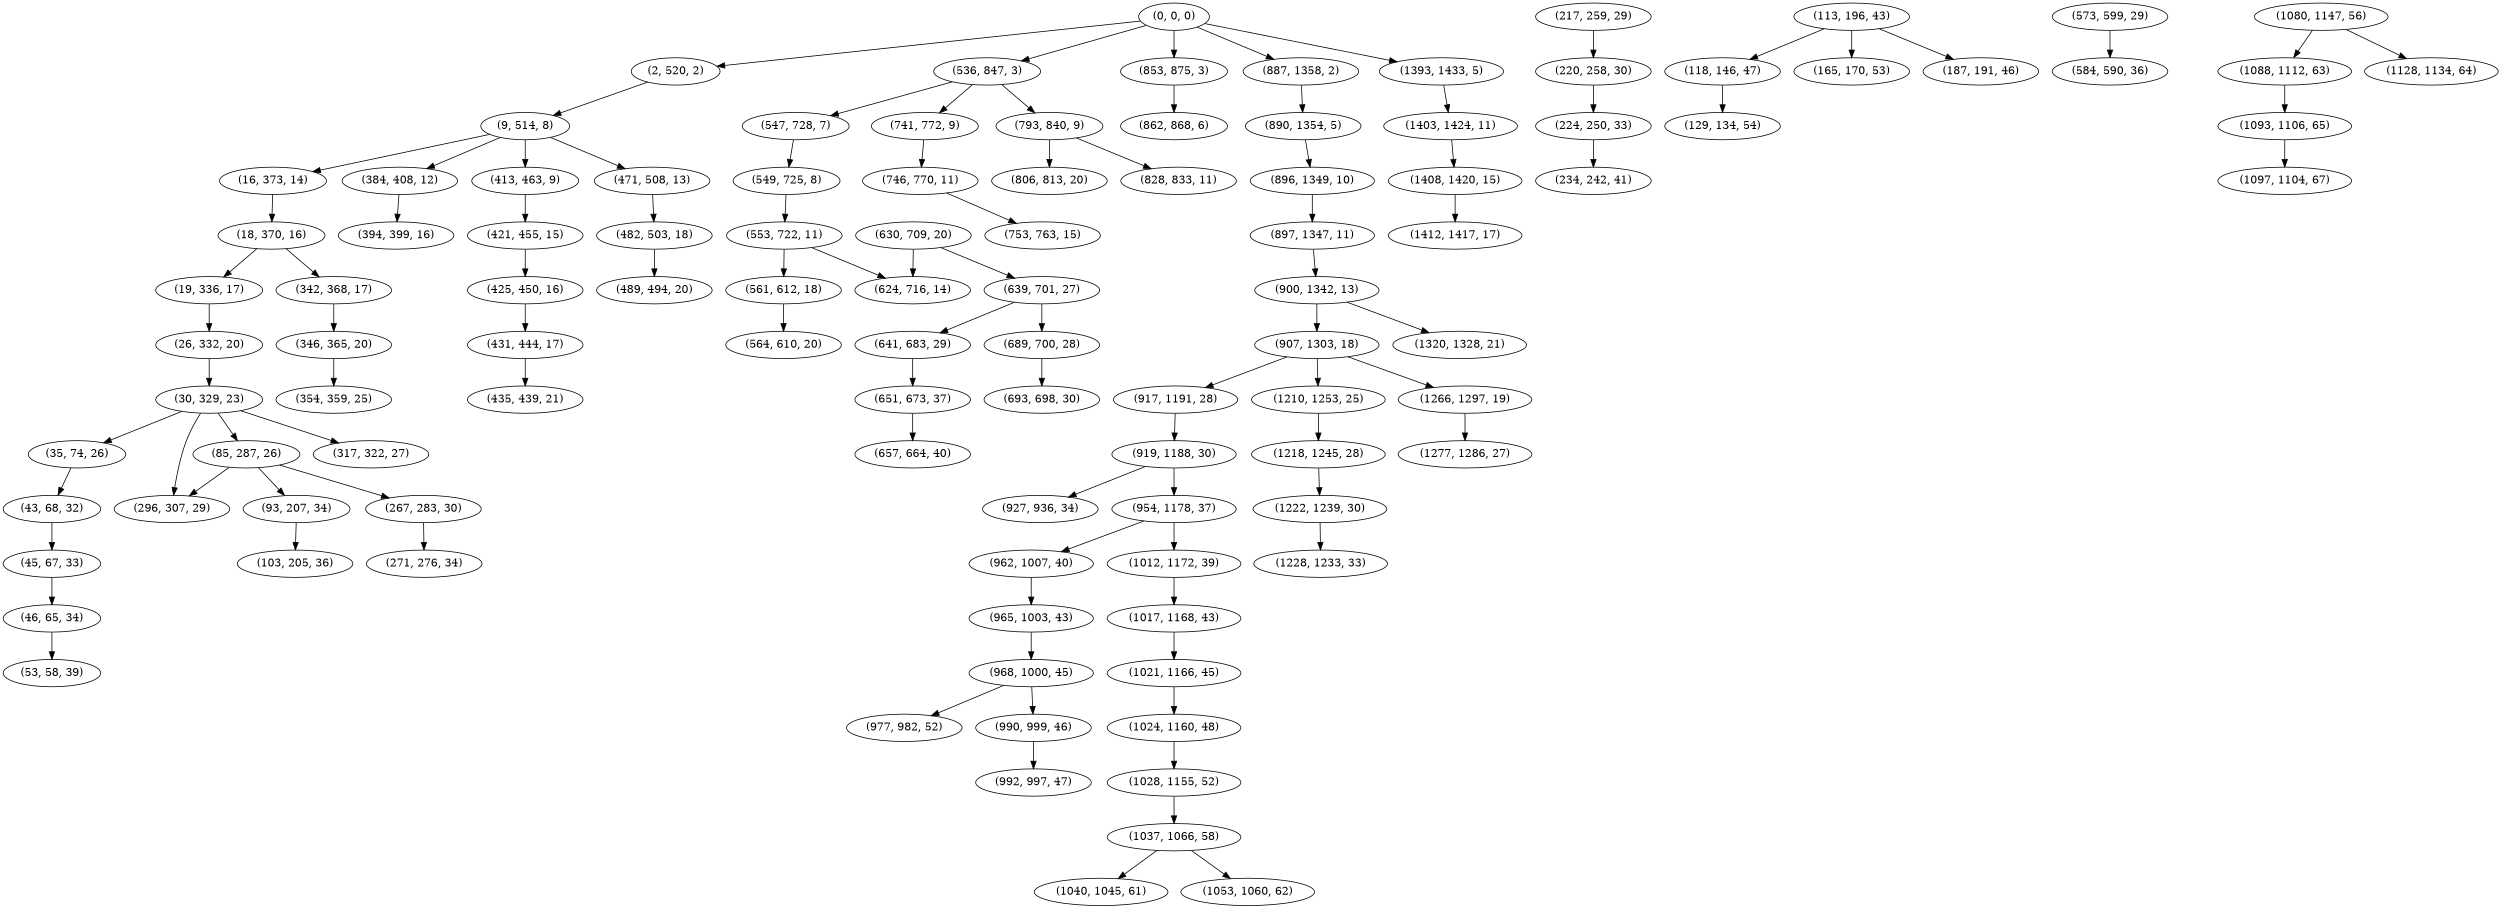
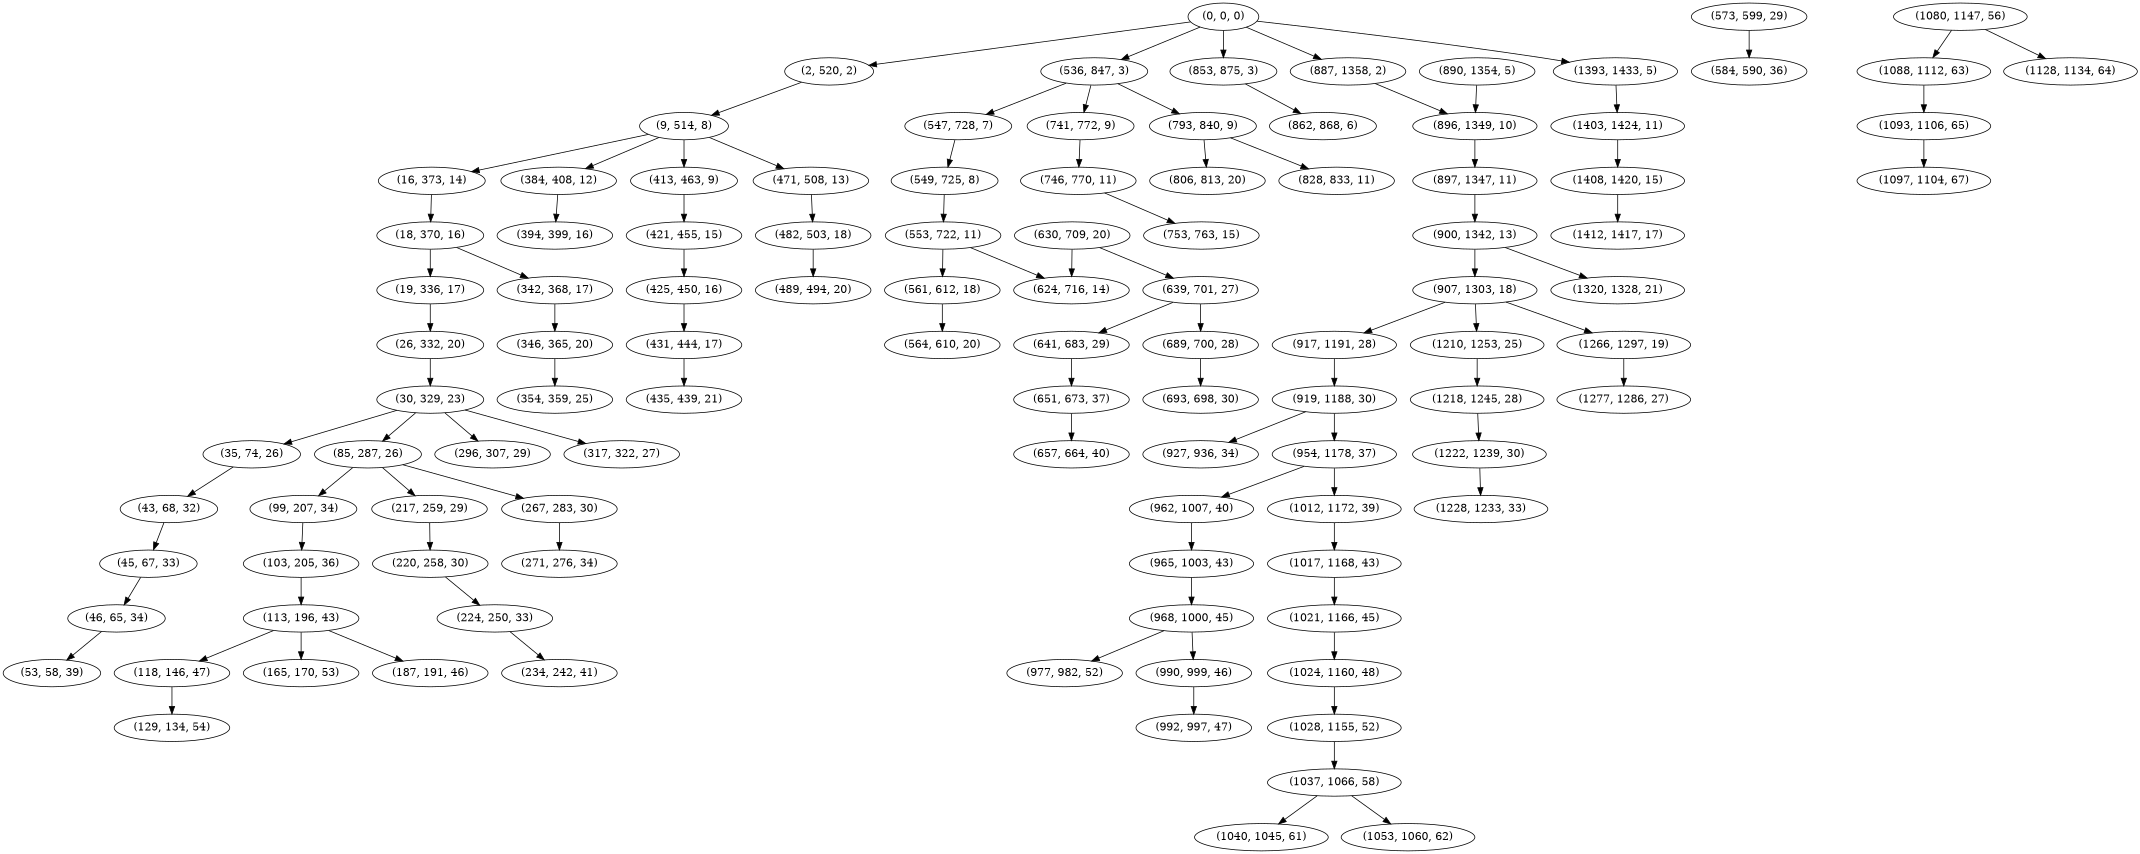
(1302, 95) -> (1408, 97)
(213, 479) -> (396, 479)
(297, 509) -> (303, 509)
none -> (301, 587)
